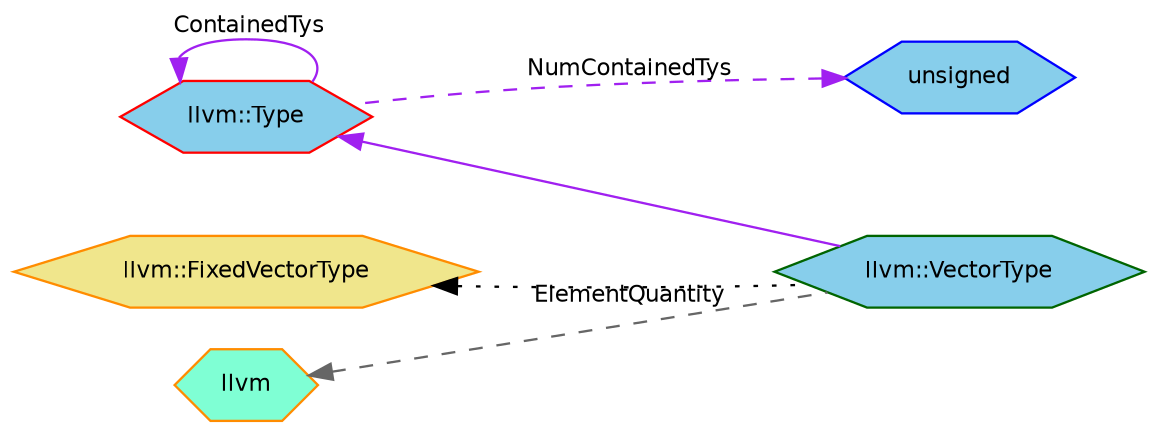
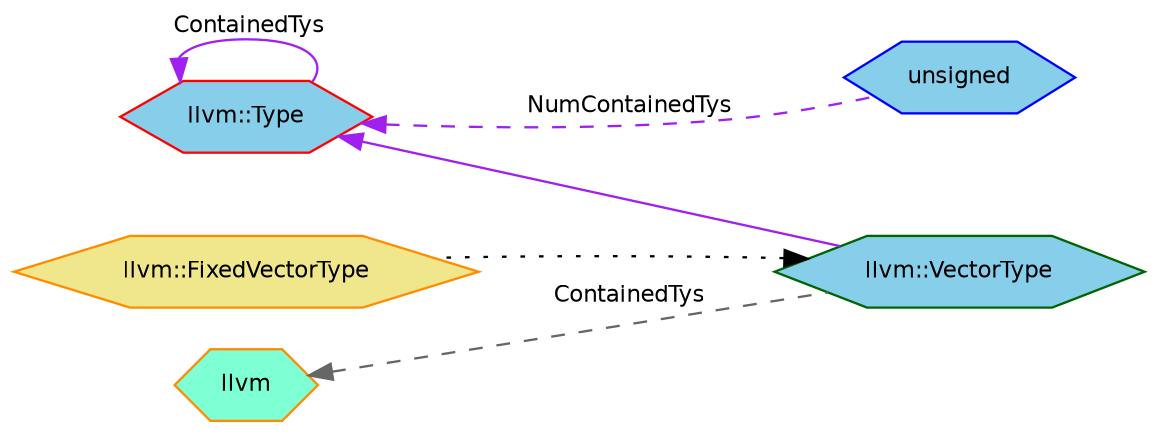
(587, 85) -> (631, 125)
(633, 287) -> (609, 256)
(627, 296) -> (627, 296)
